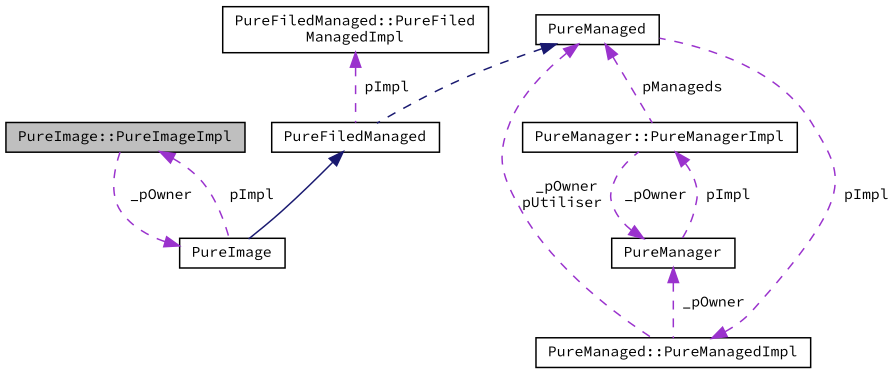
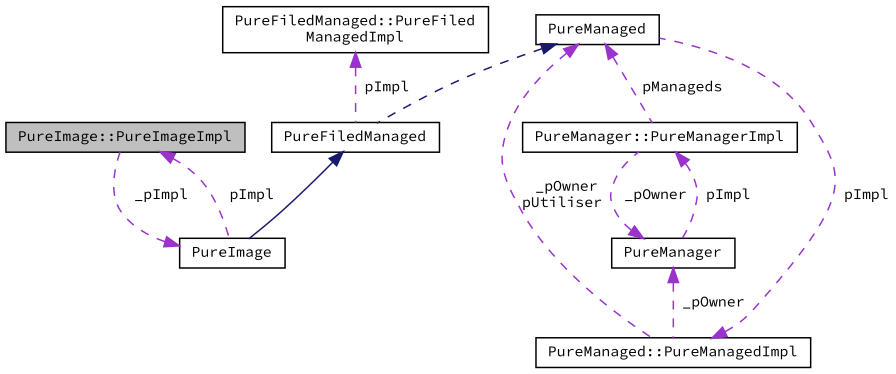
(157, 195) -> (157, 195)
